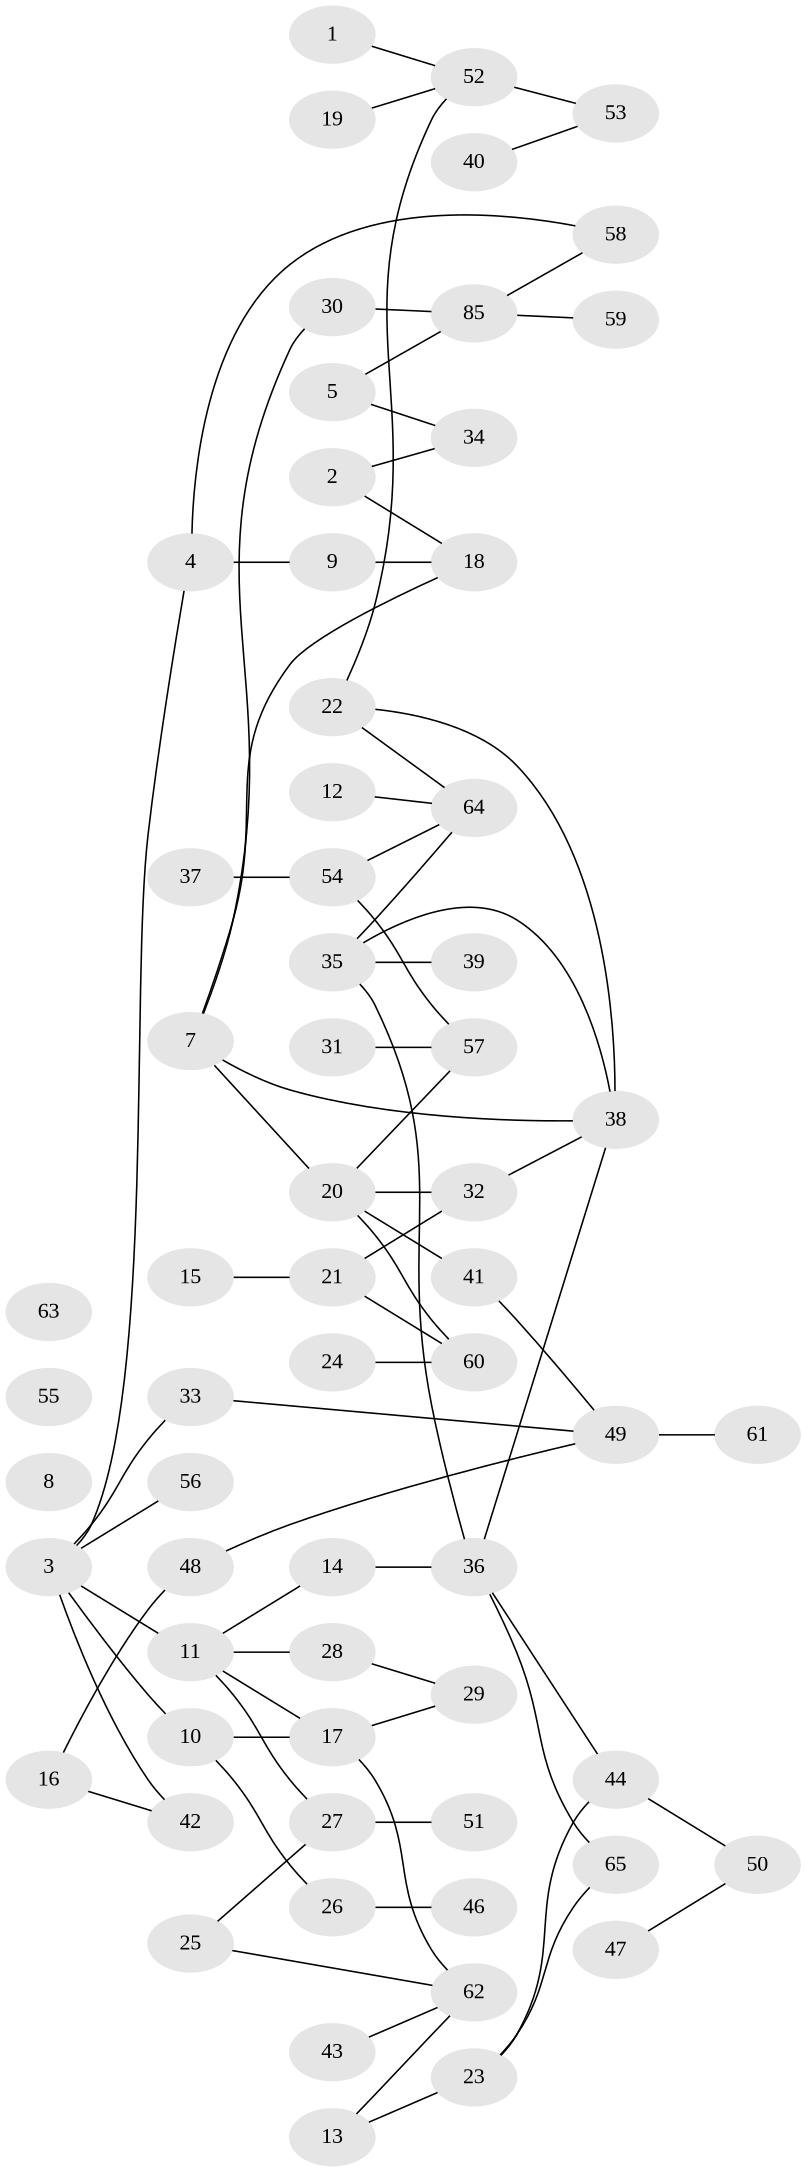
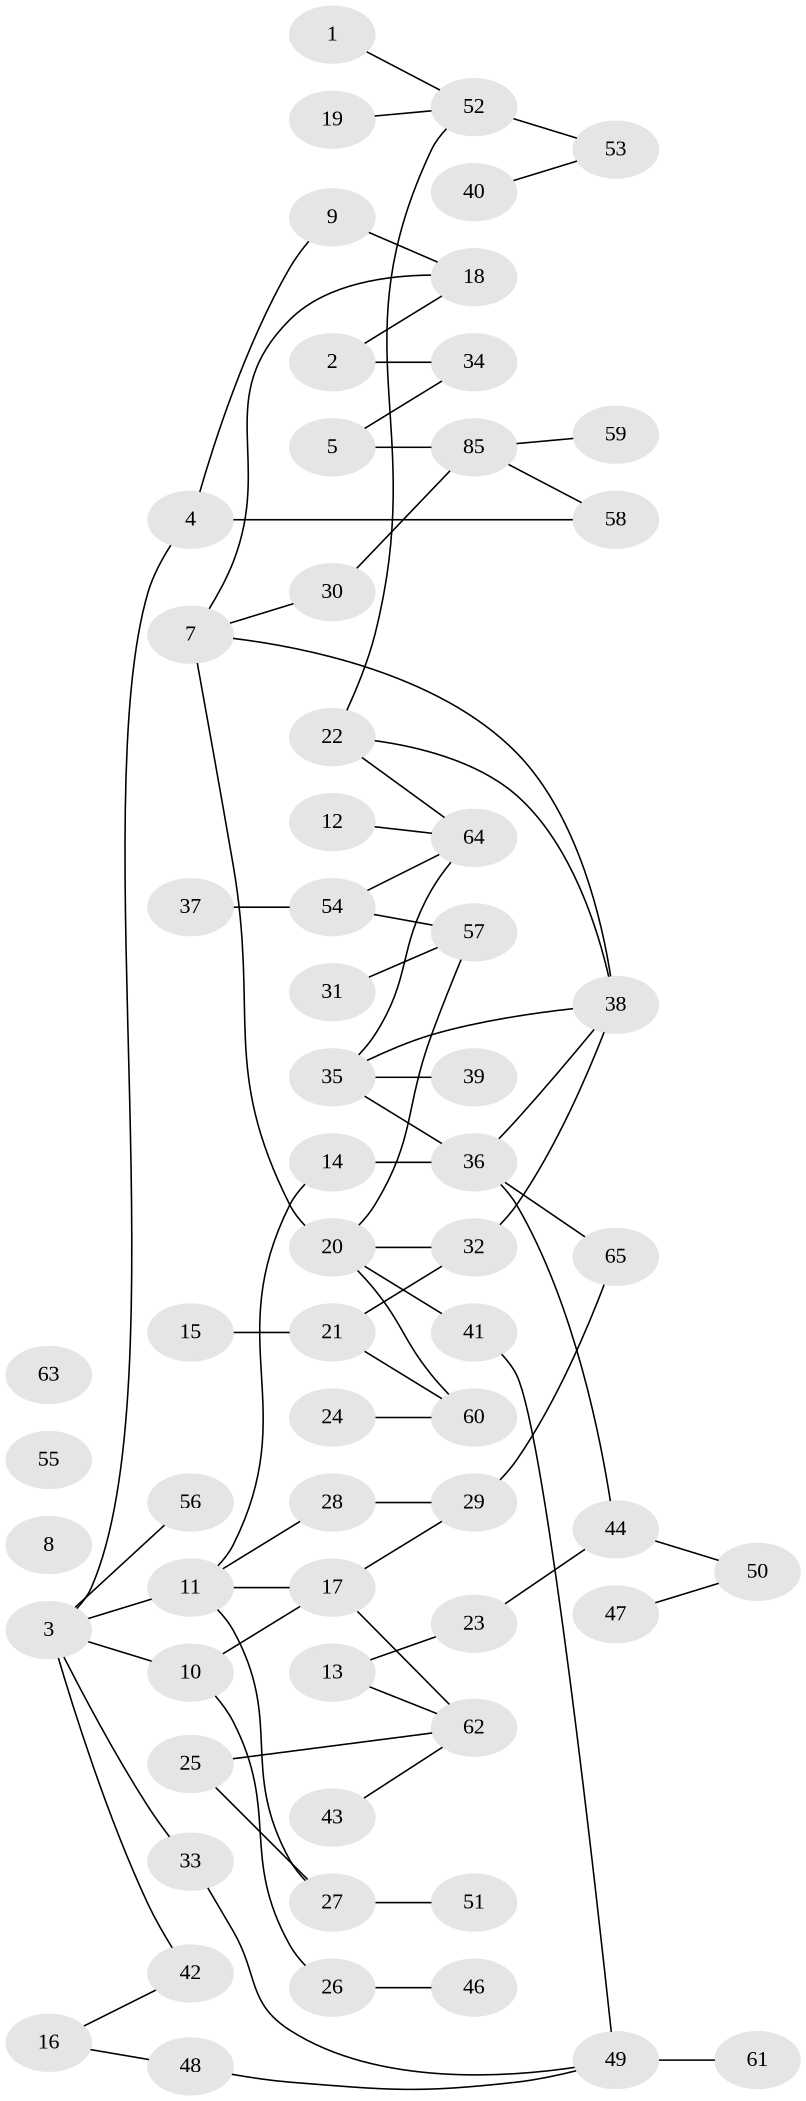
(554, 1944) -> (560, 1386)
